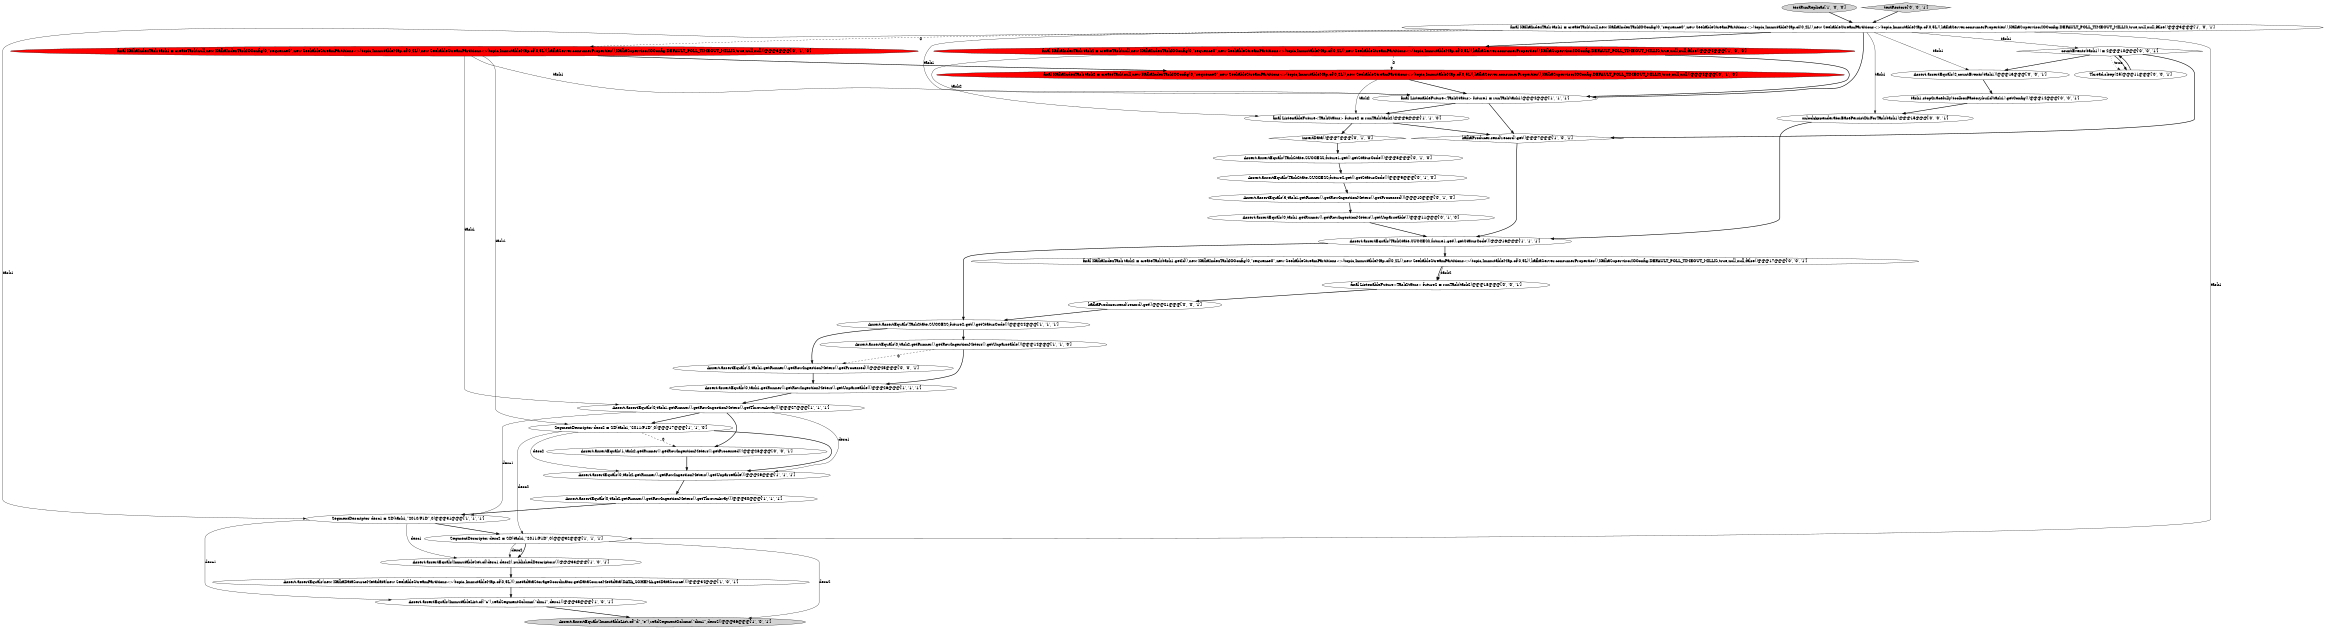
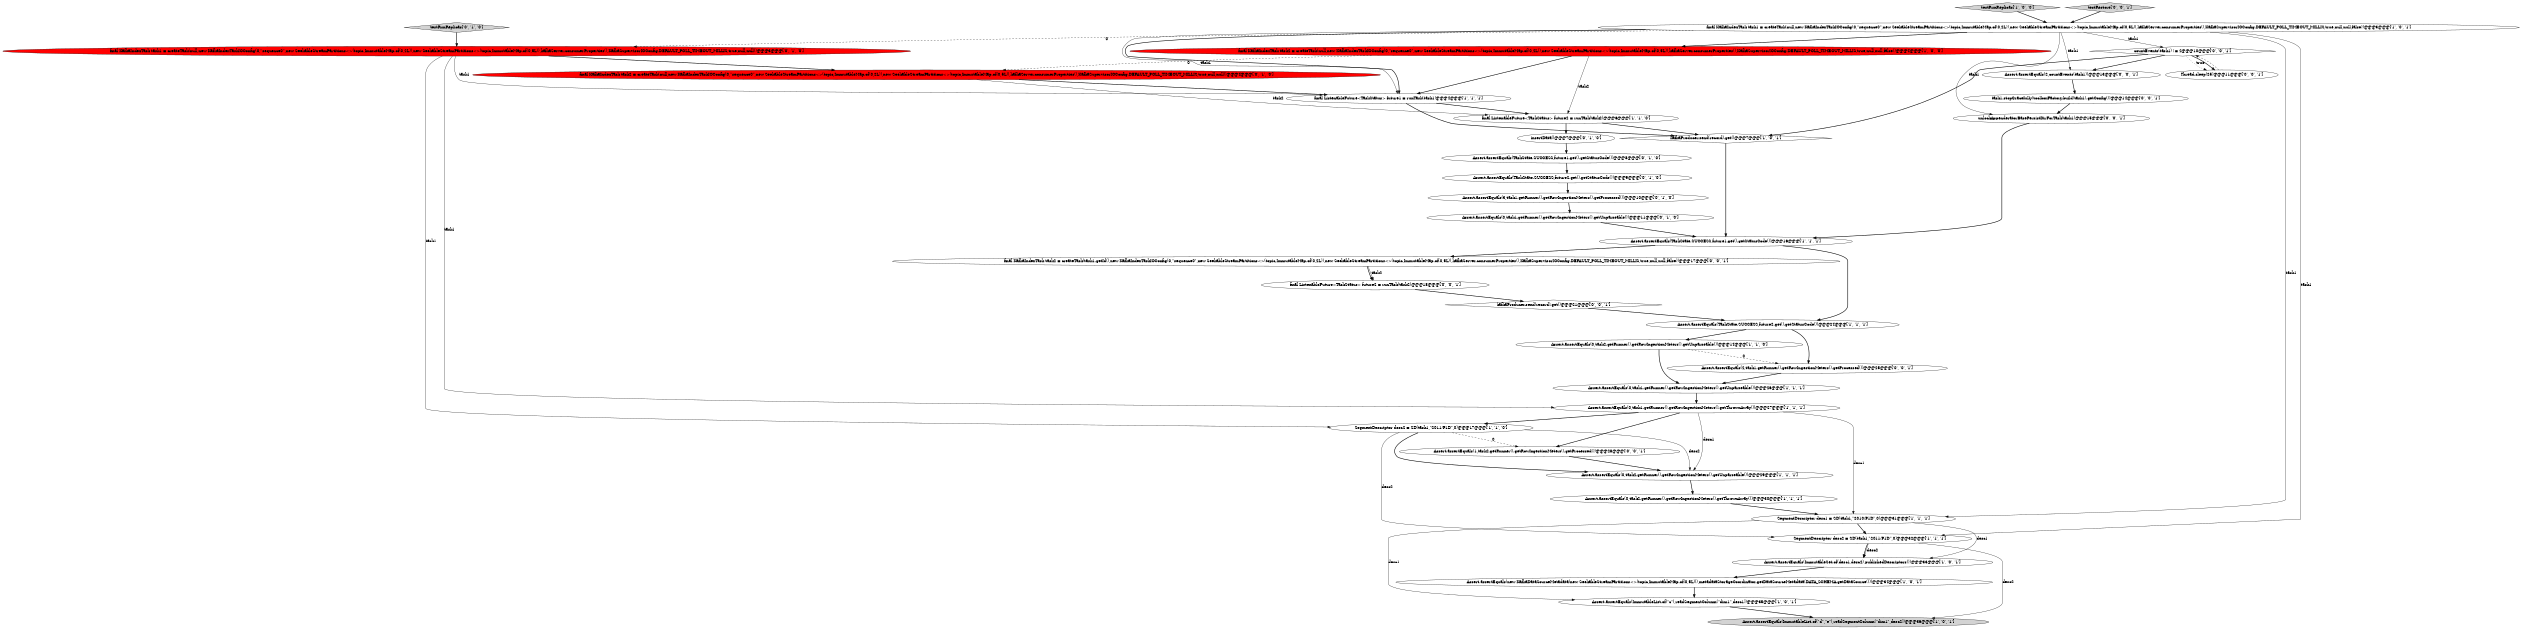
(1819, 8) -> (2008, 8)
none -> (457, 27)
(2127, 63) -> (2209, 62)
(1337, 138) -> (1566, 138)
(1145, 305) -> (1554, 305)
